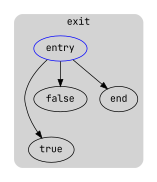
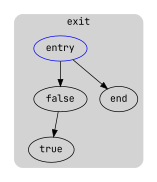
(25, 94) -> (57, 121)
